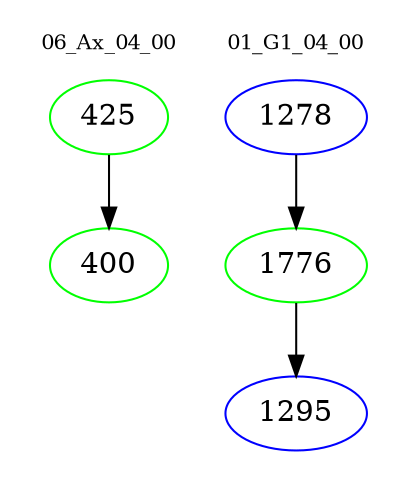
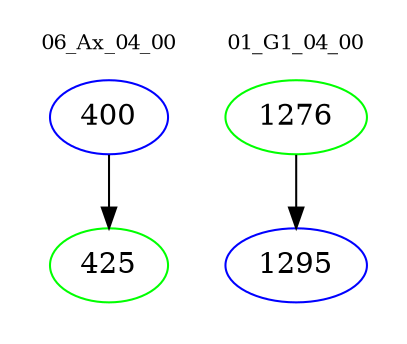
(296, 117) -> none
(109, 181) -> (109, 181)
(109, 265) -> (109, 117)
(296, 265) -> (296, 117)
